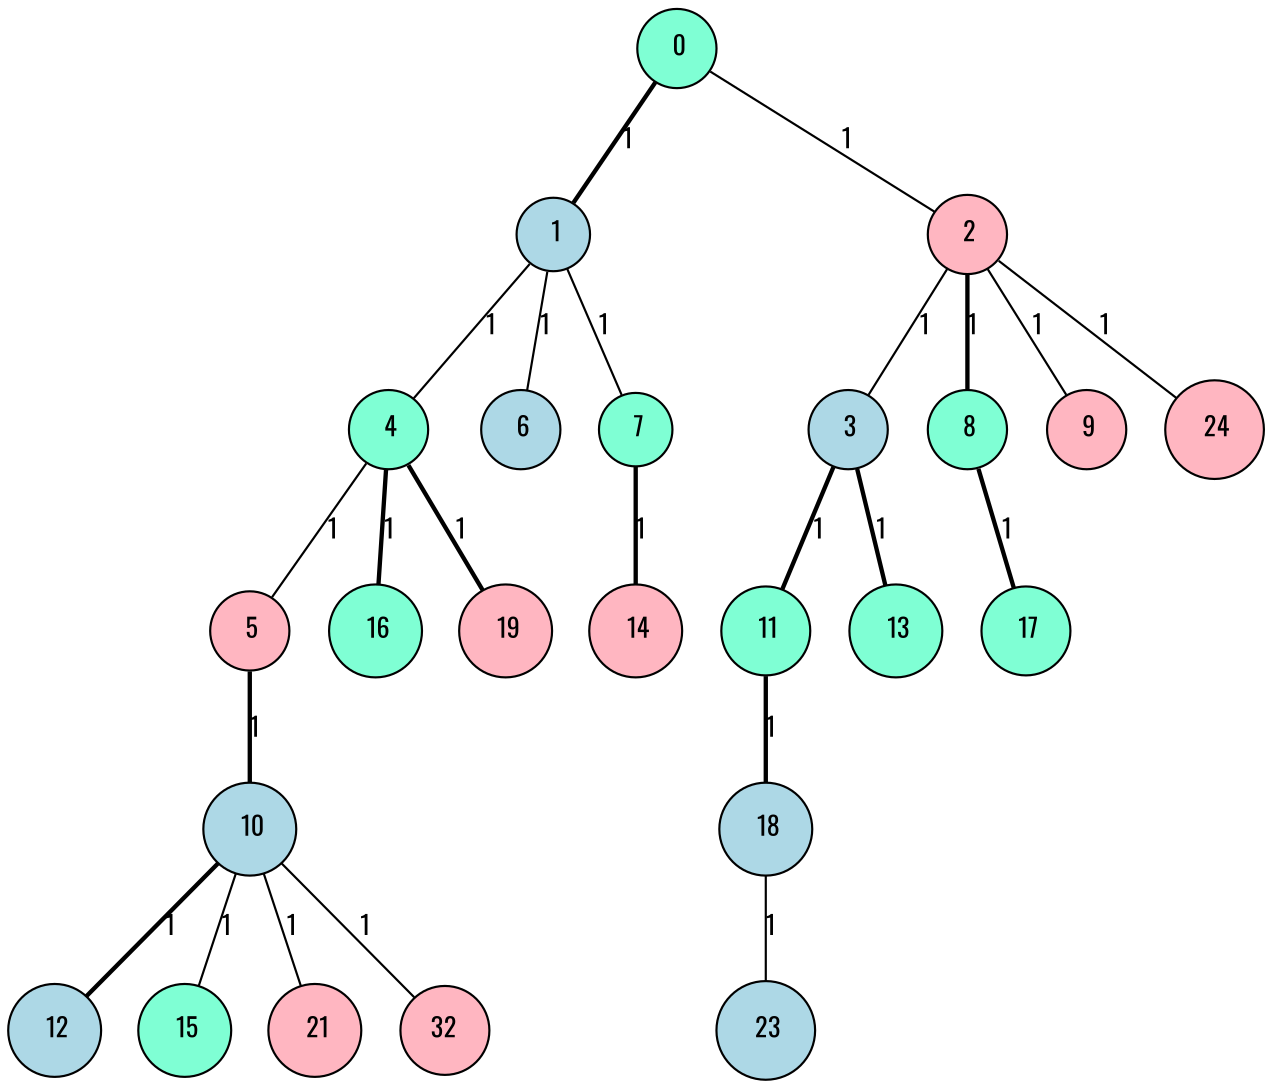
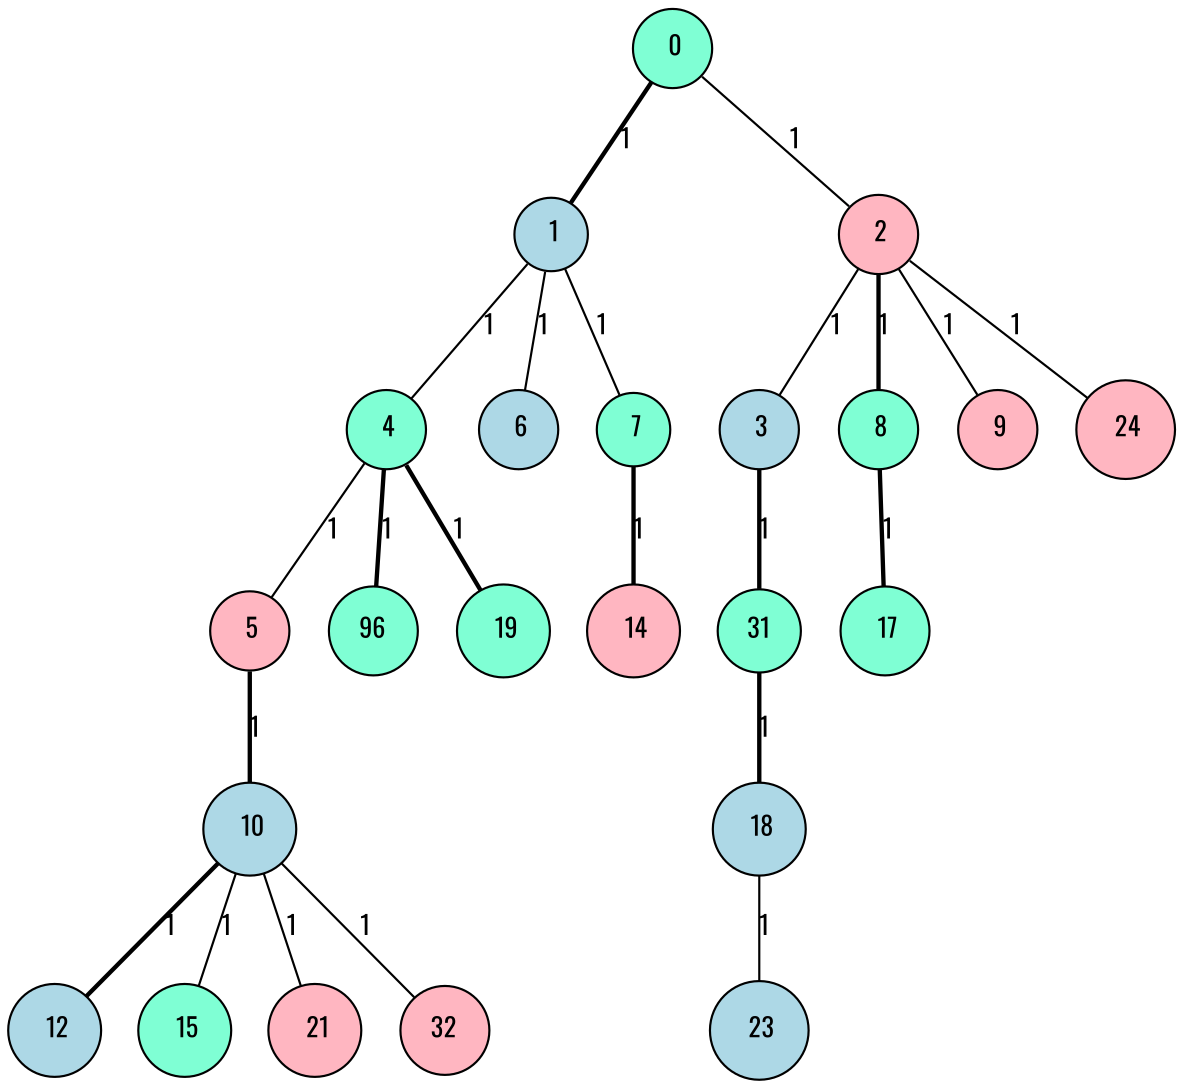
(376, 631) -> (373, 631)
(506, 631) -> (503, 631)
(766, 631) -> (759, 631)
(896, 631) -> none
